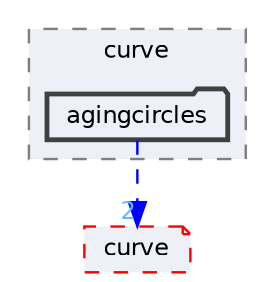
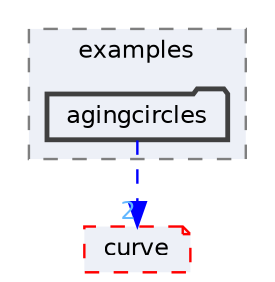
(137, 52) -> (137, 52)
